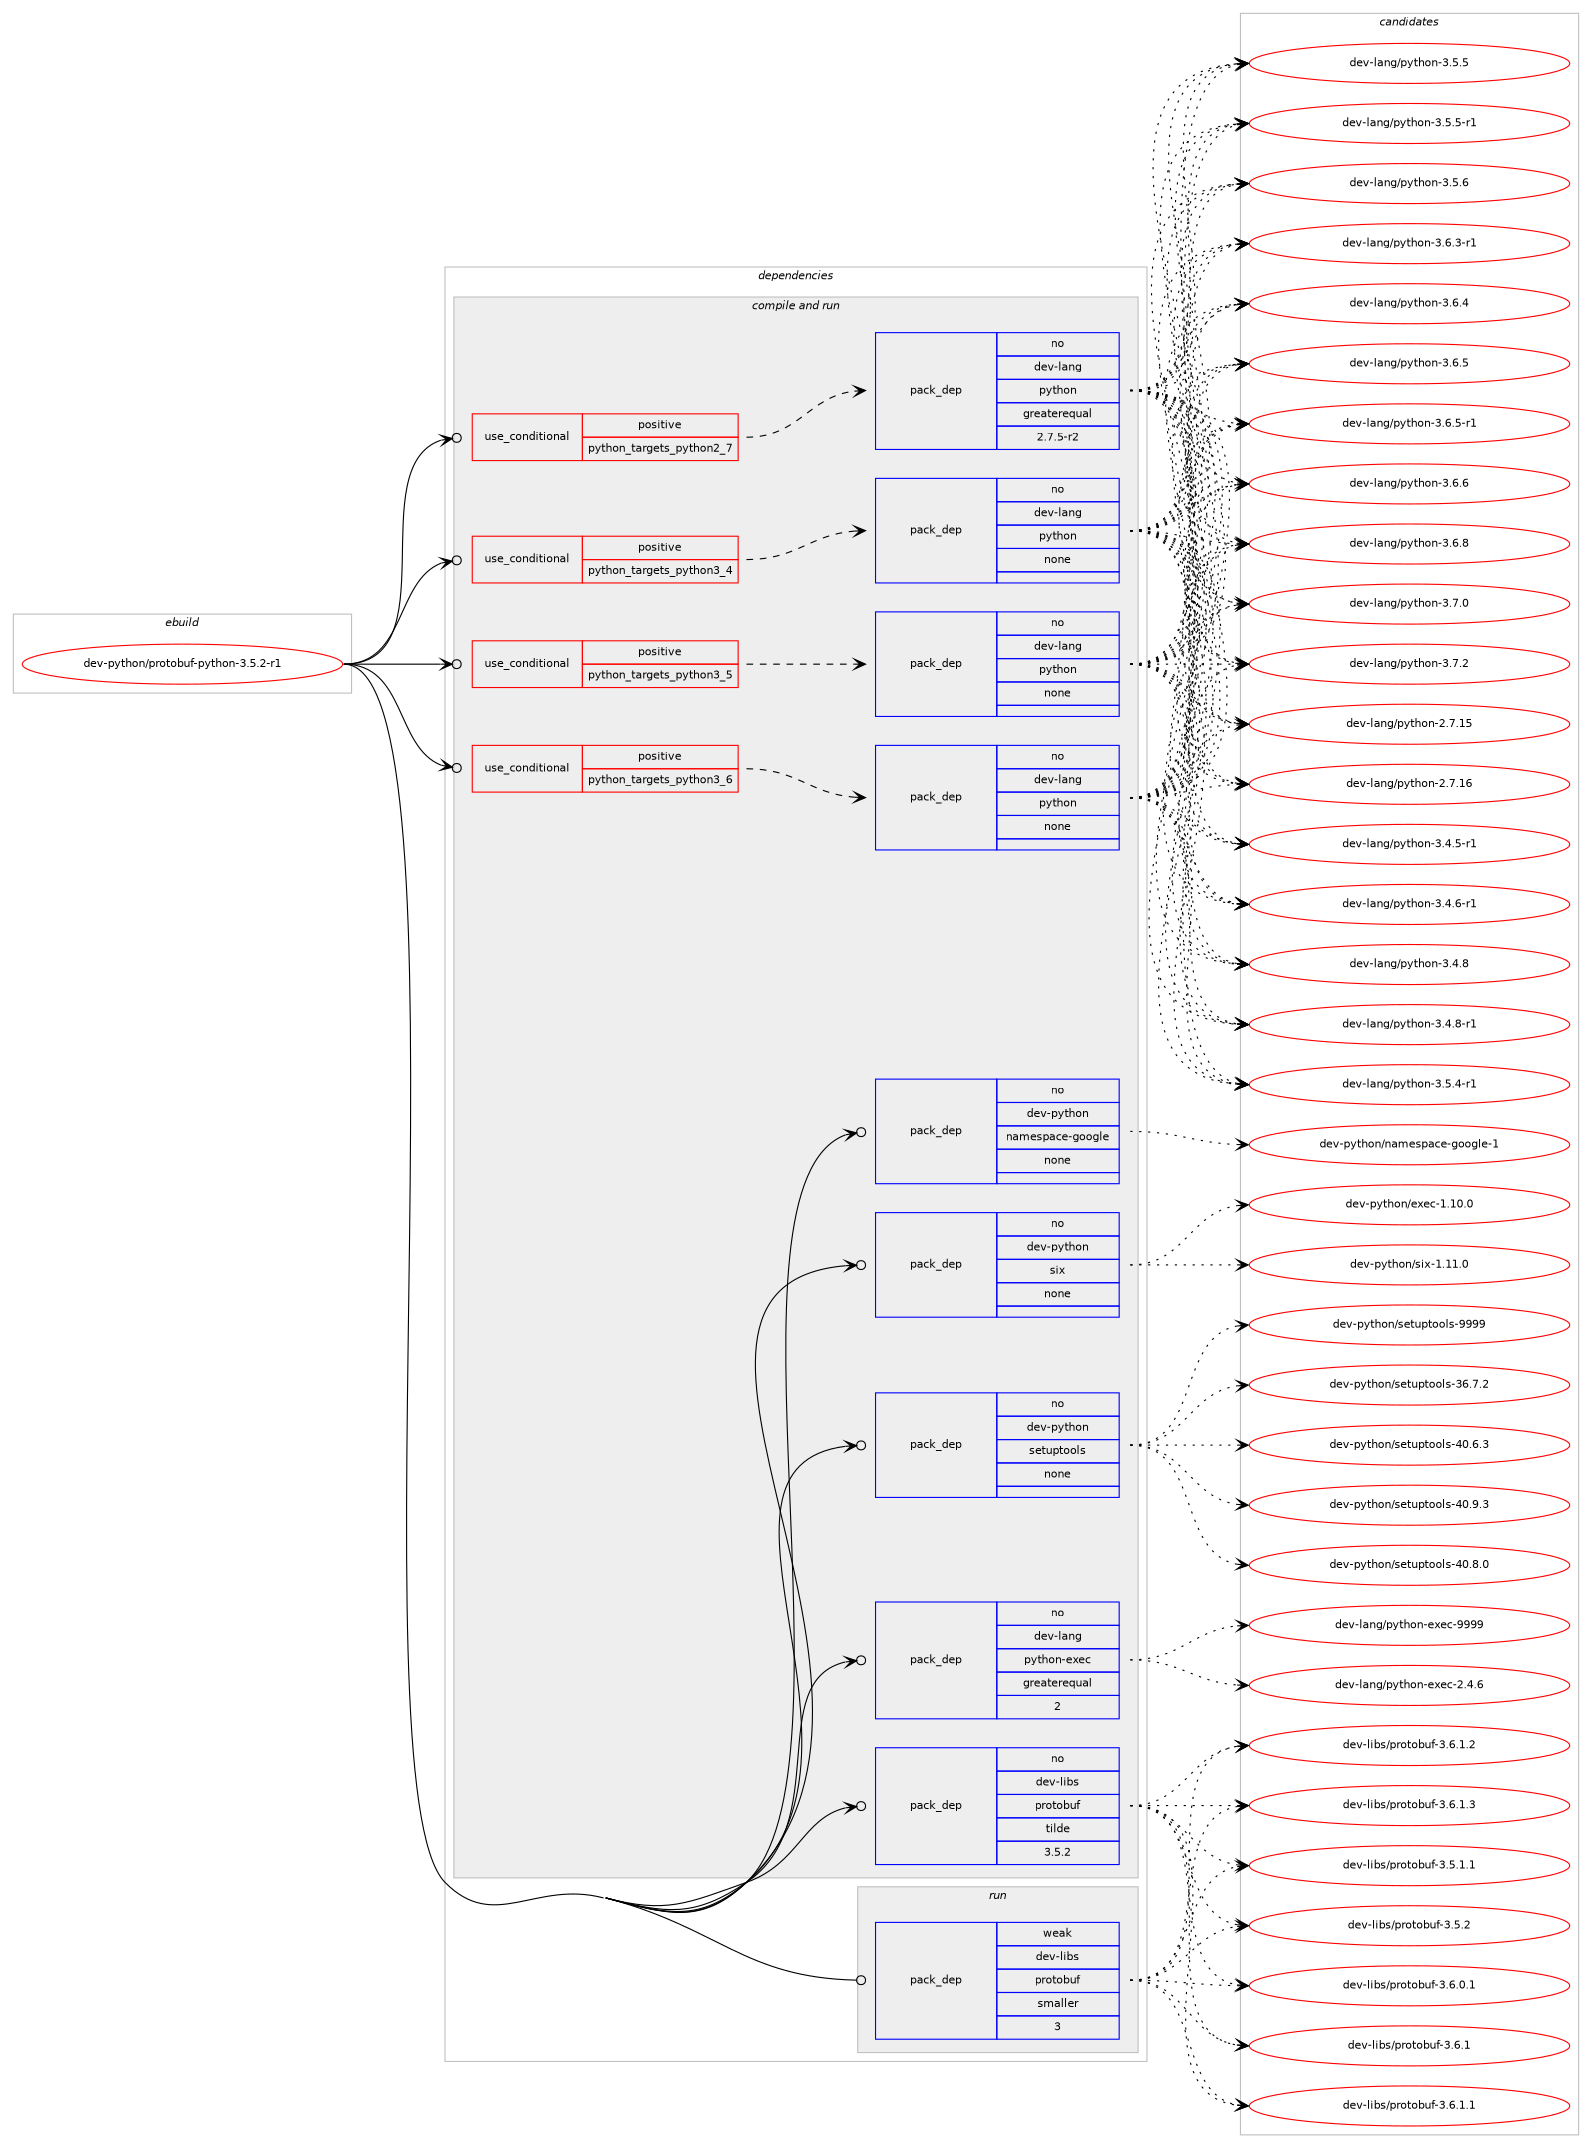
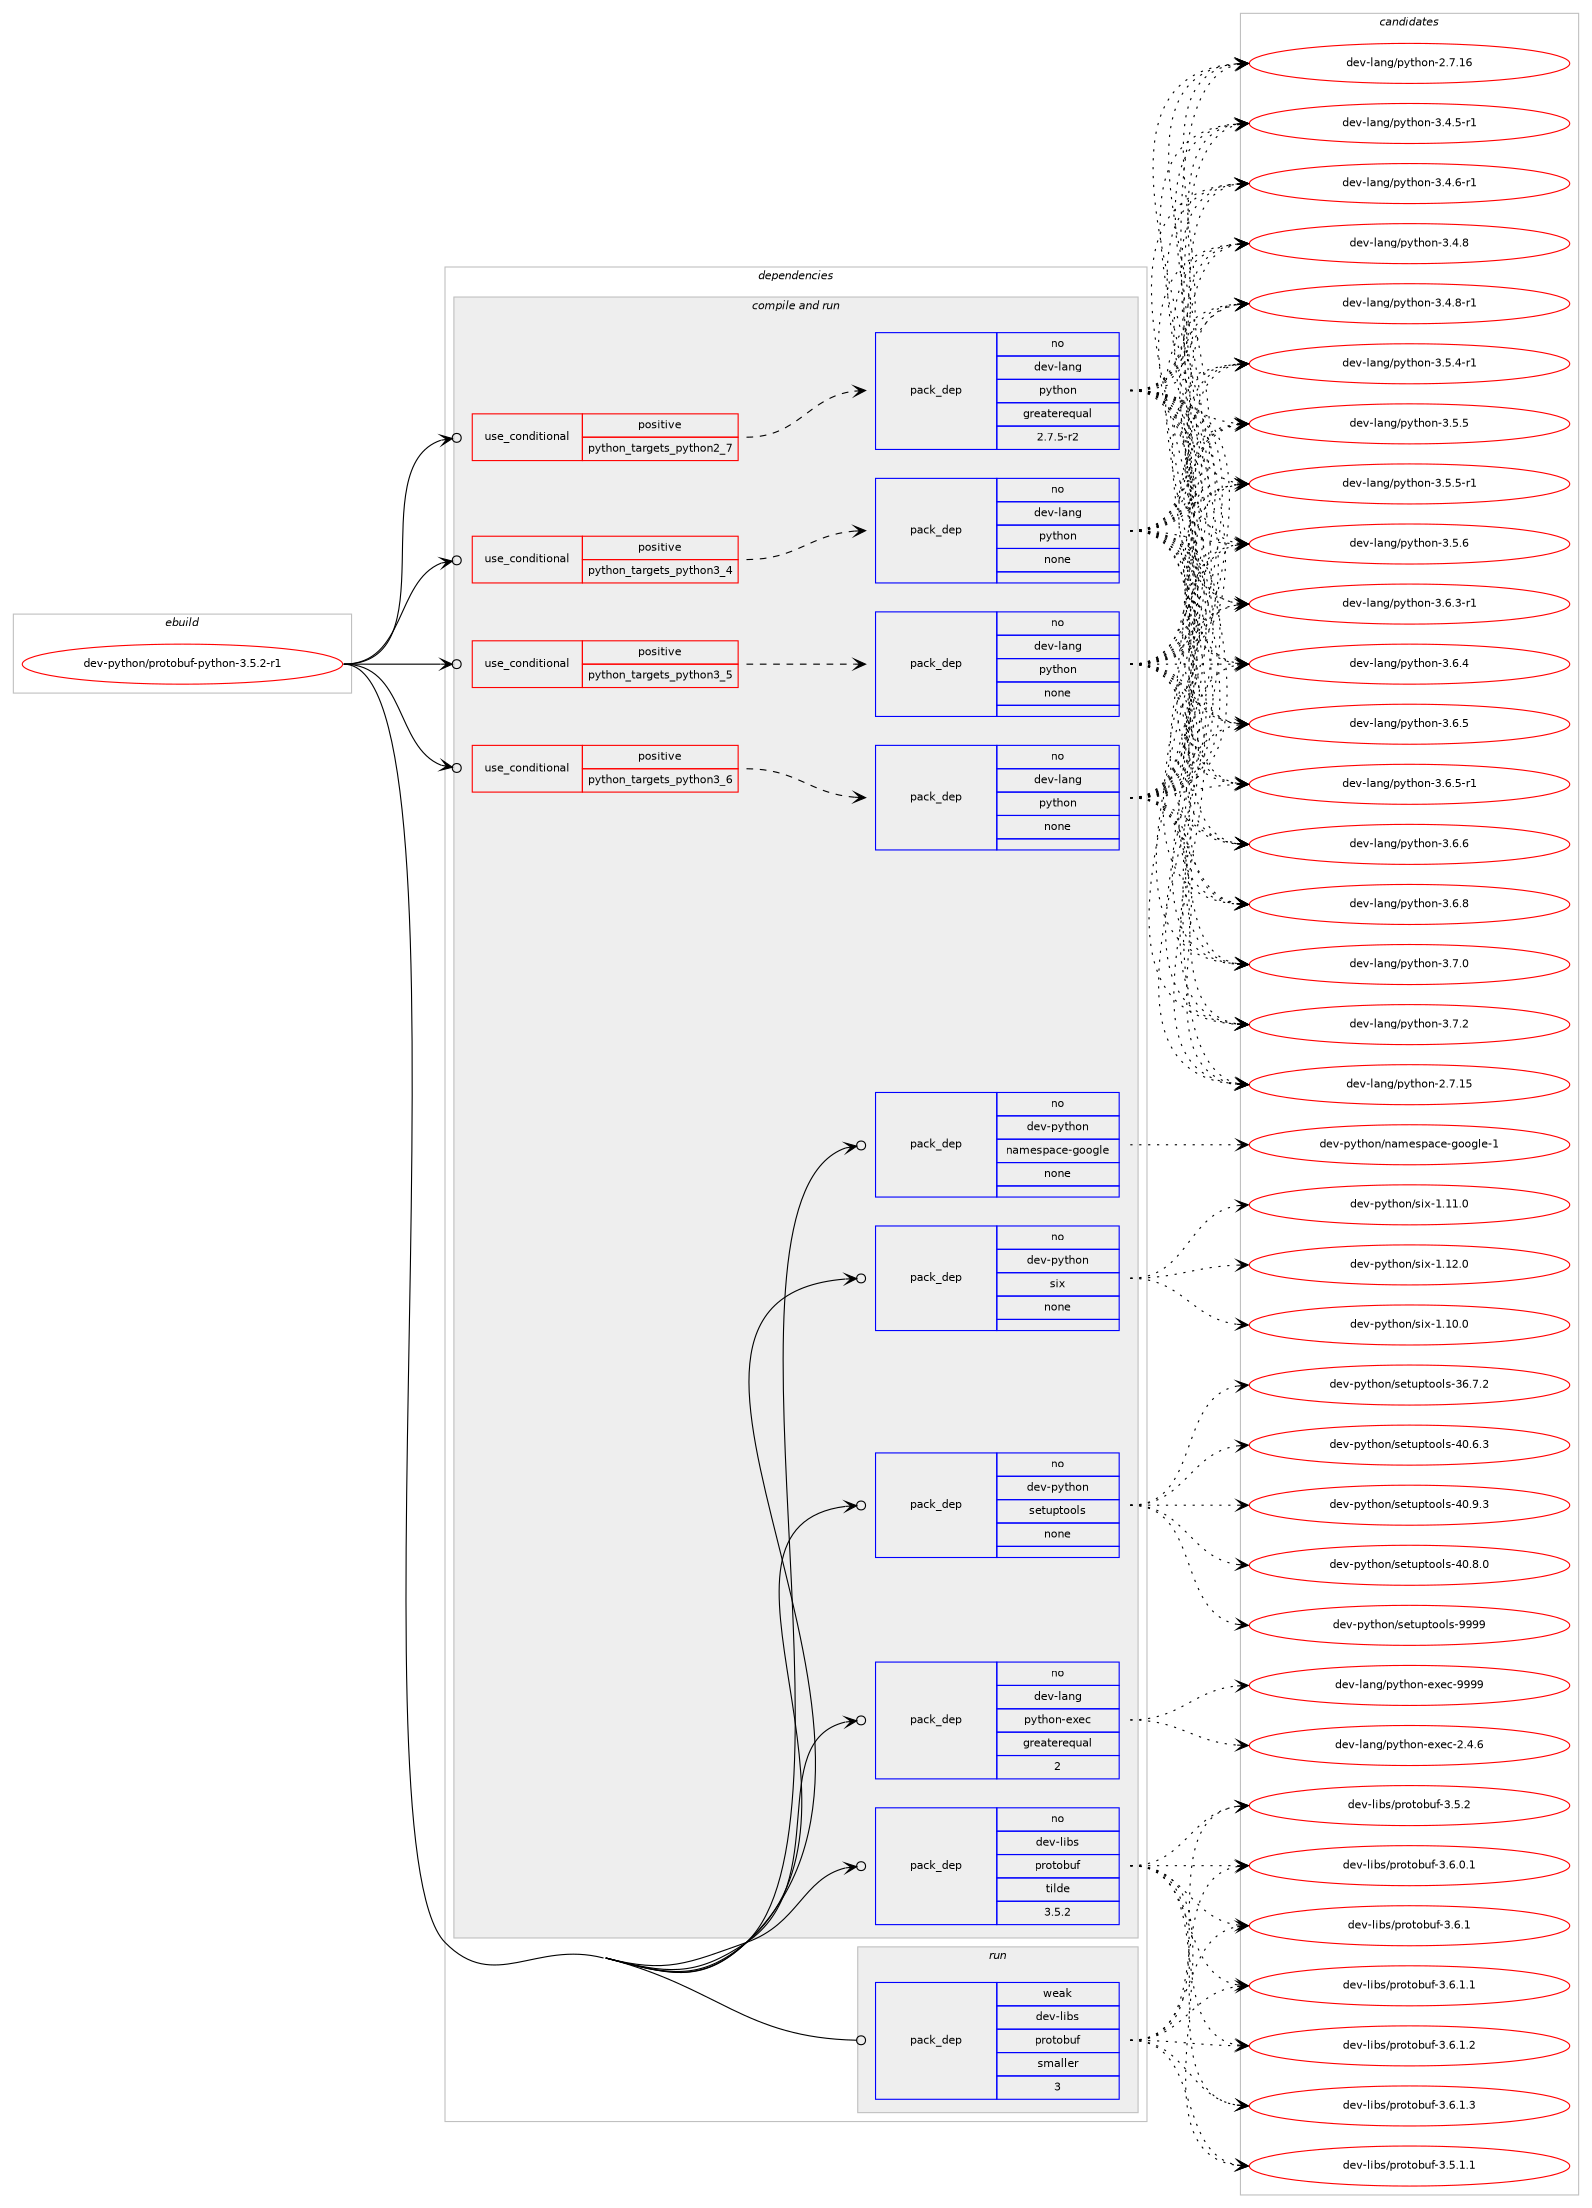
(1410, 1205) -> (1410, 1325)
none -> (1410, 1265)
